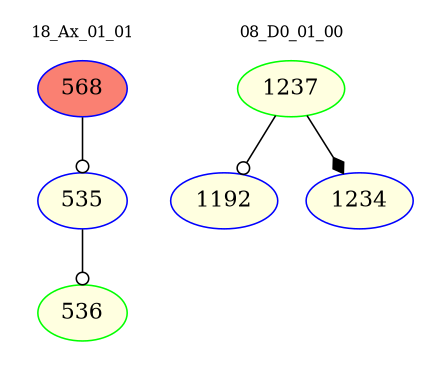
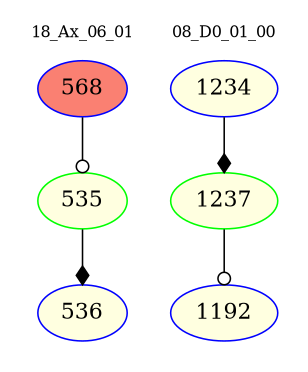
(83, 33) -> (83, 33)
(320, 136) -> (224, 136)
(83, 201) -> (83, 201)
(83, 251) -> (83, 248)
(83, 313) -> (83, 313)
